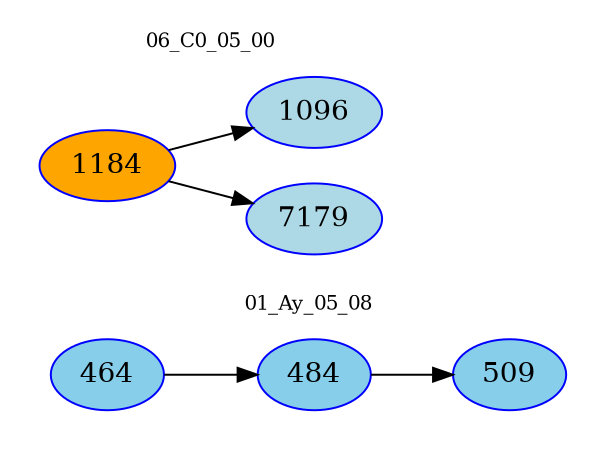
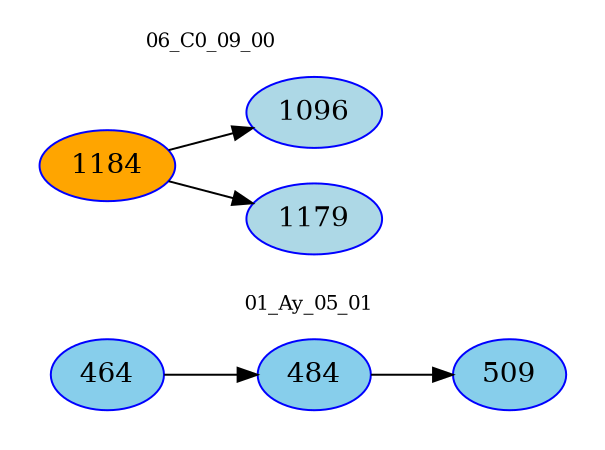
(211, 42) -> (211, 42)
(314, 219) -> (314, 219)
(308, 305) -> (308, 305)
